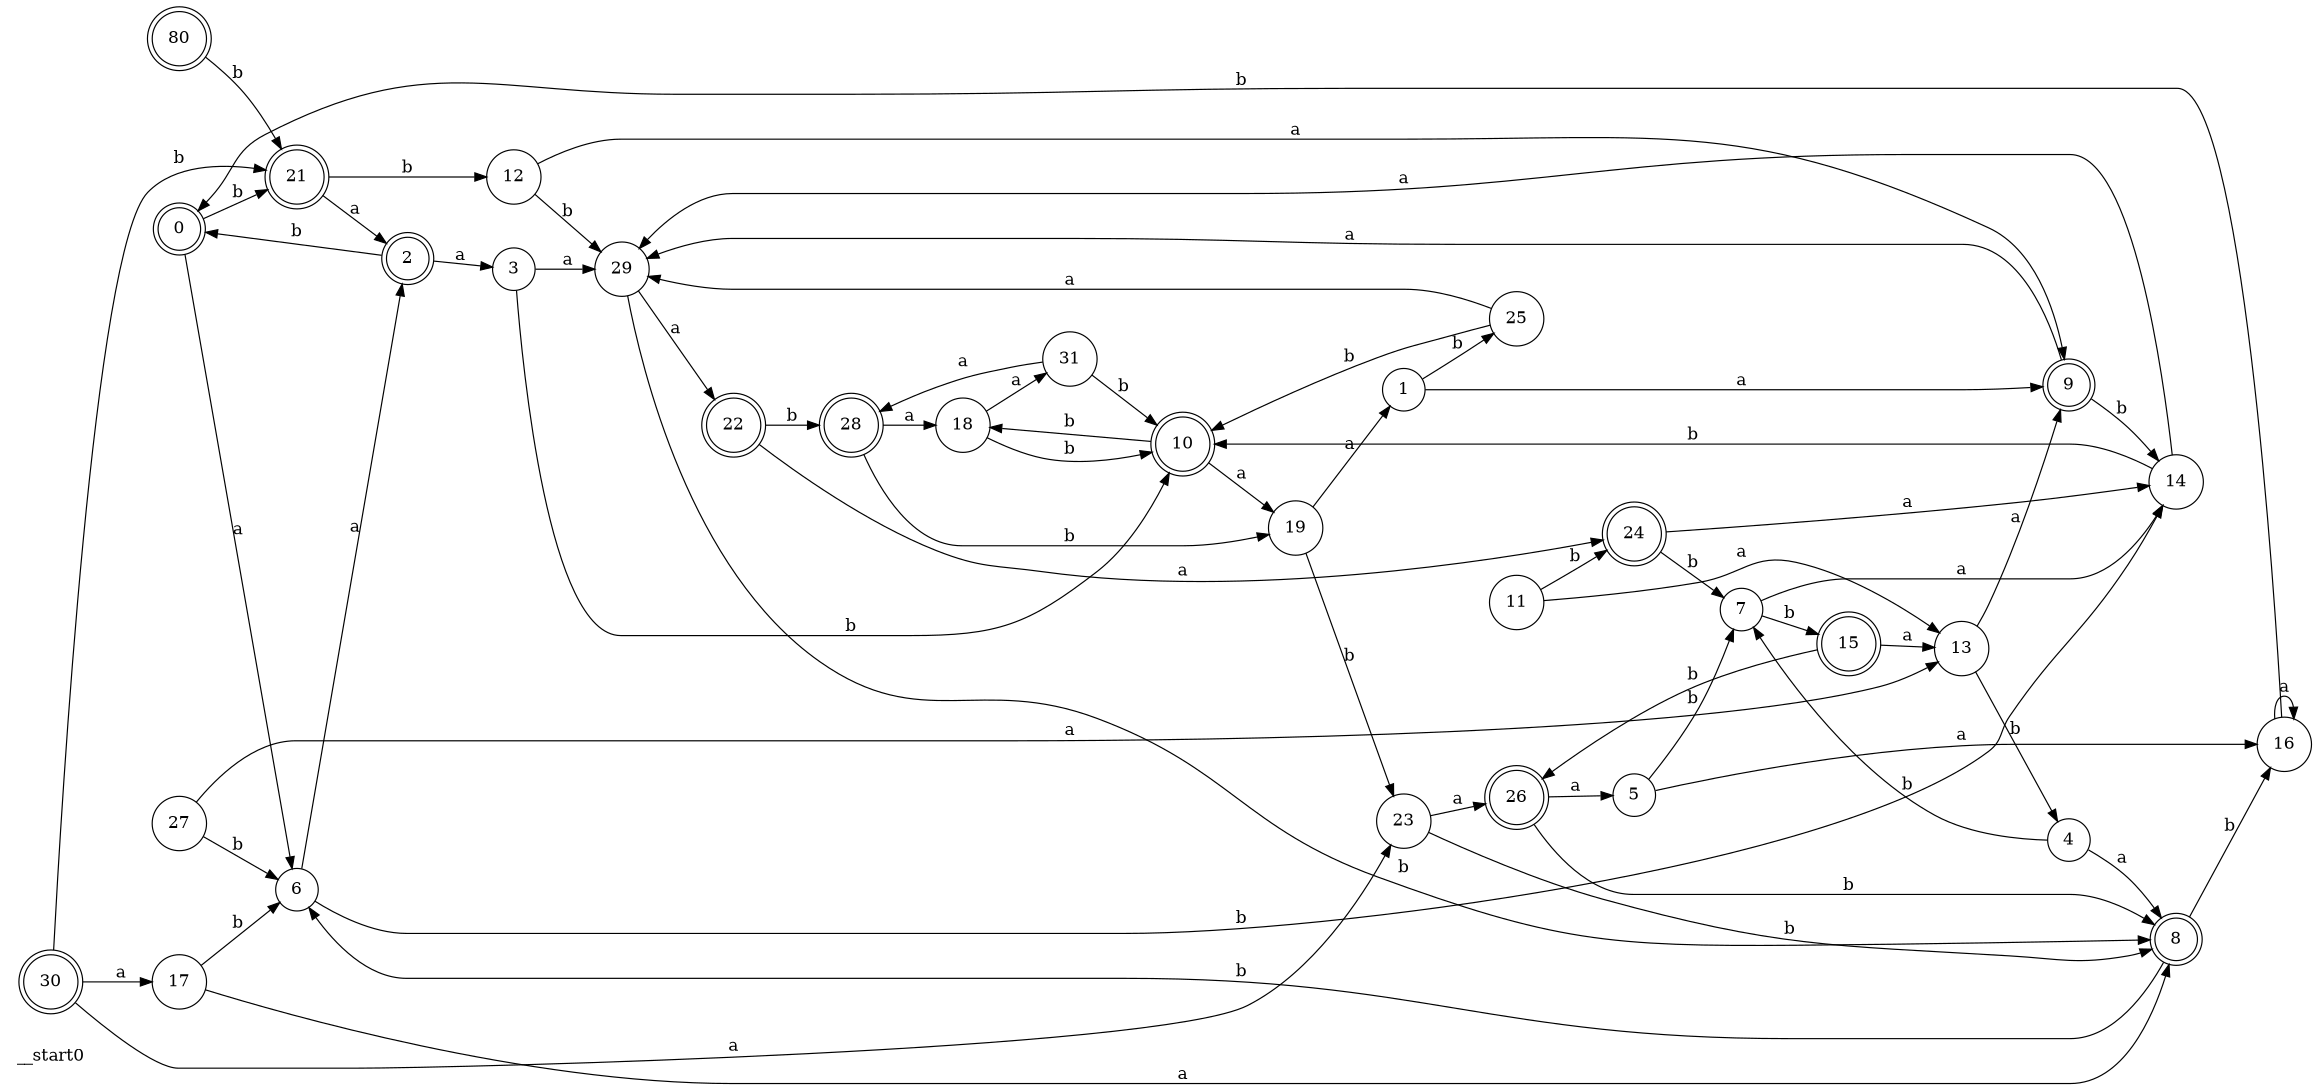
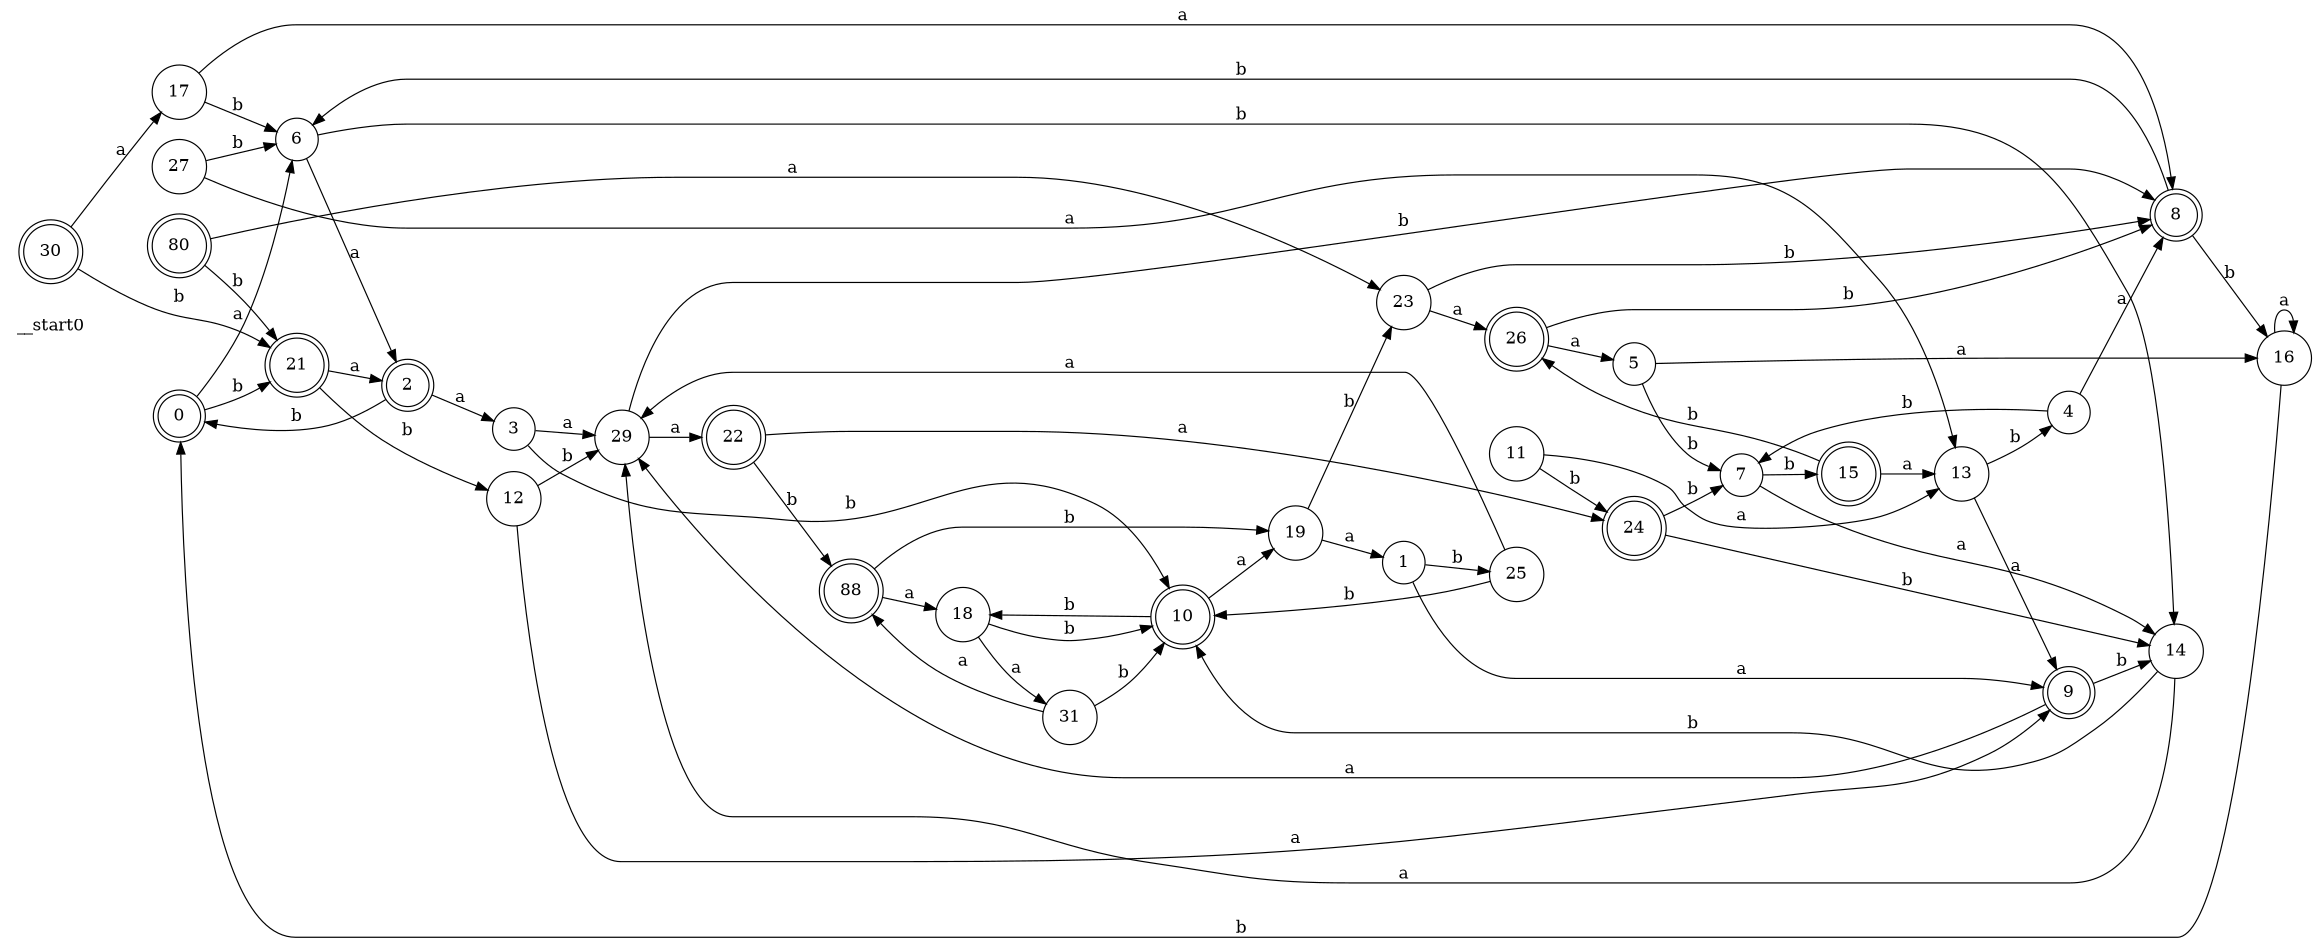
(851, 425) -> (851, 591)
(1908, 503) -> (1908, 581)
(756, 1056) -> (797, 177)
